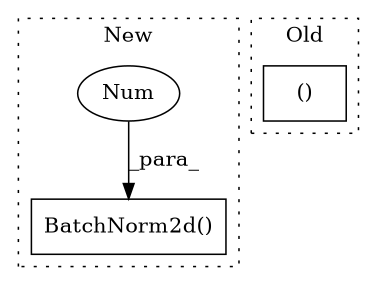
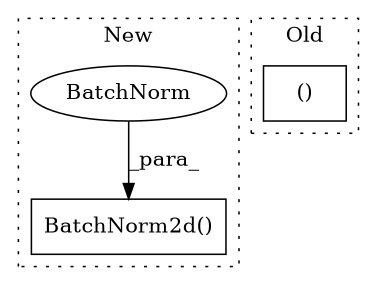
(129, 93) -> (129, 93)
